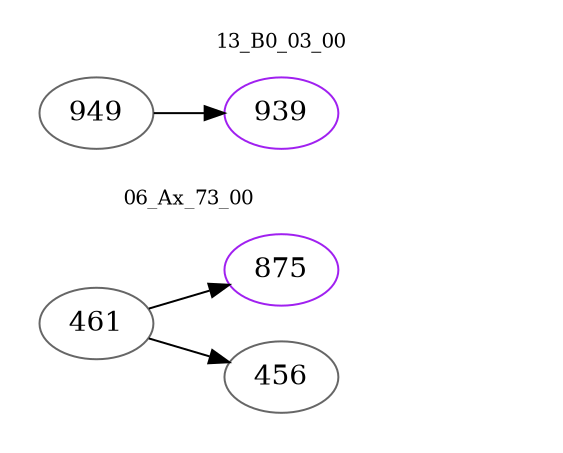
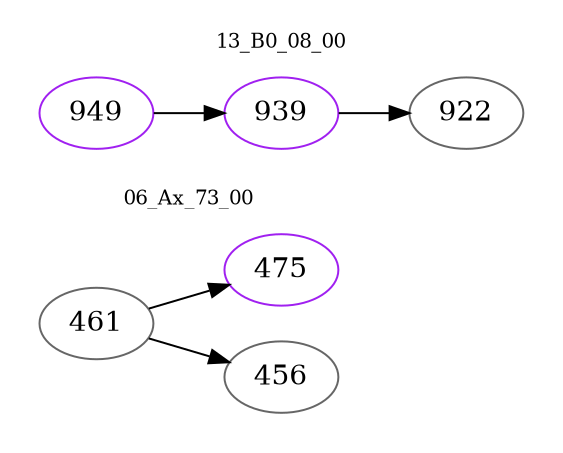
(281, 43) -> (281, 43)
(96, 113) -> (96, 113)
none -> (466, 113)
(281, 270) -> (281, 270)
